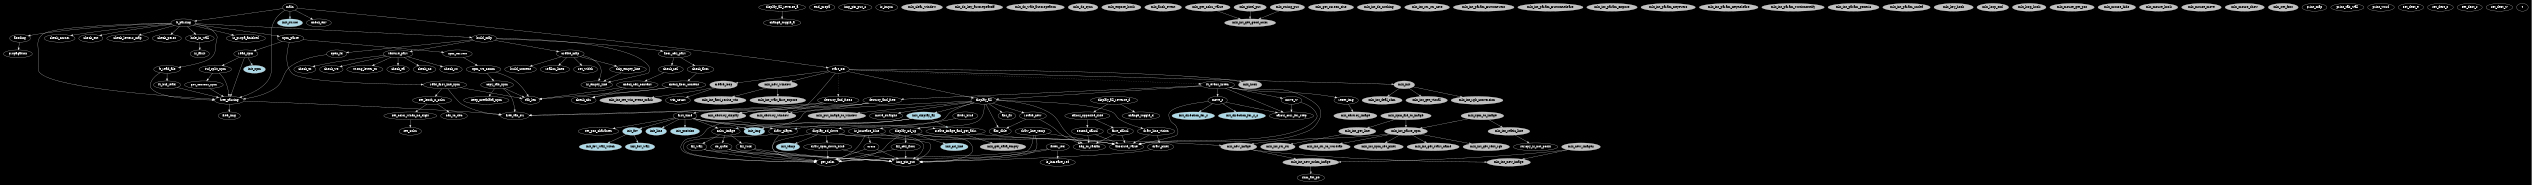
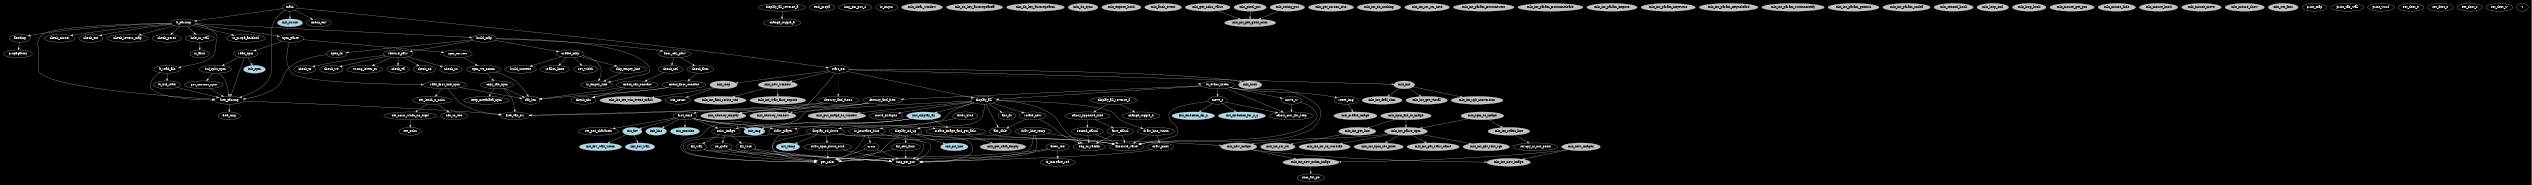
(1035, 7) -> (1035, 7)
(1954, 7) -> (1954, 7)
(724, 85) -> (724, 85)
(1355, 116) -> (1355, 116)
